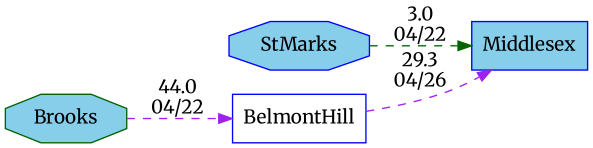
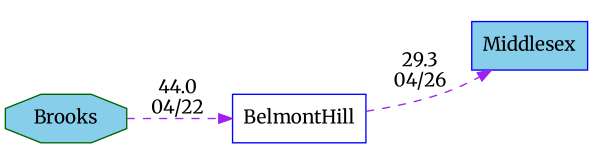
(299, 46) -> none
